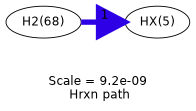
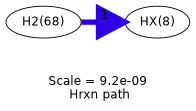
(157, 22) -> (157, 22)
